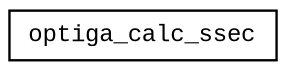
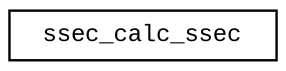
(143, 35) -> (143, 35)
